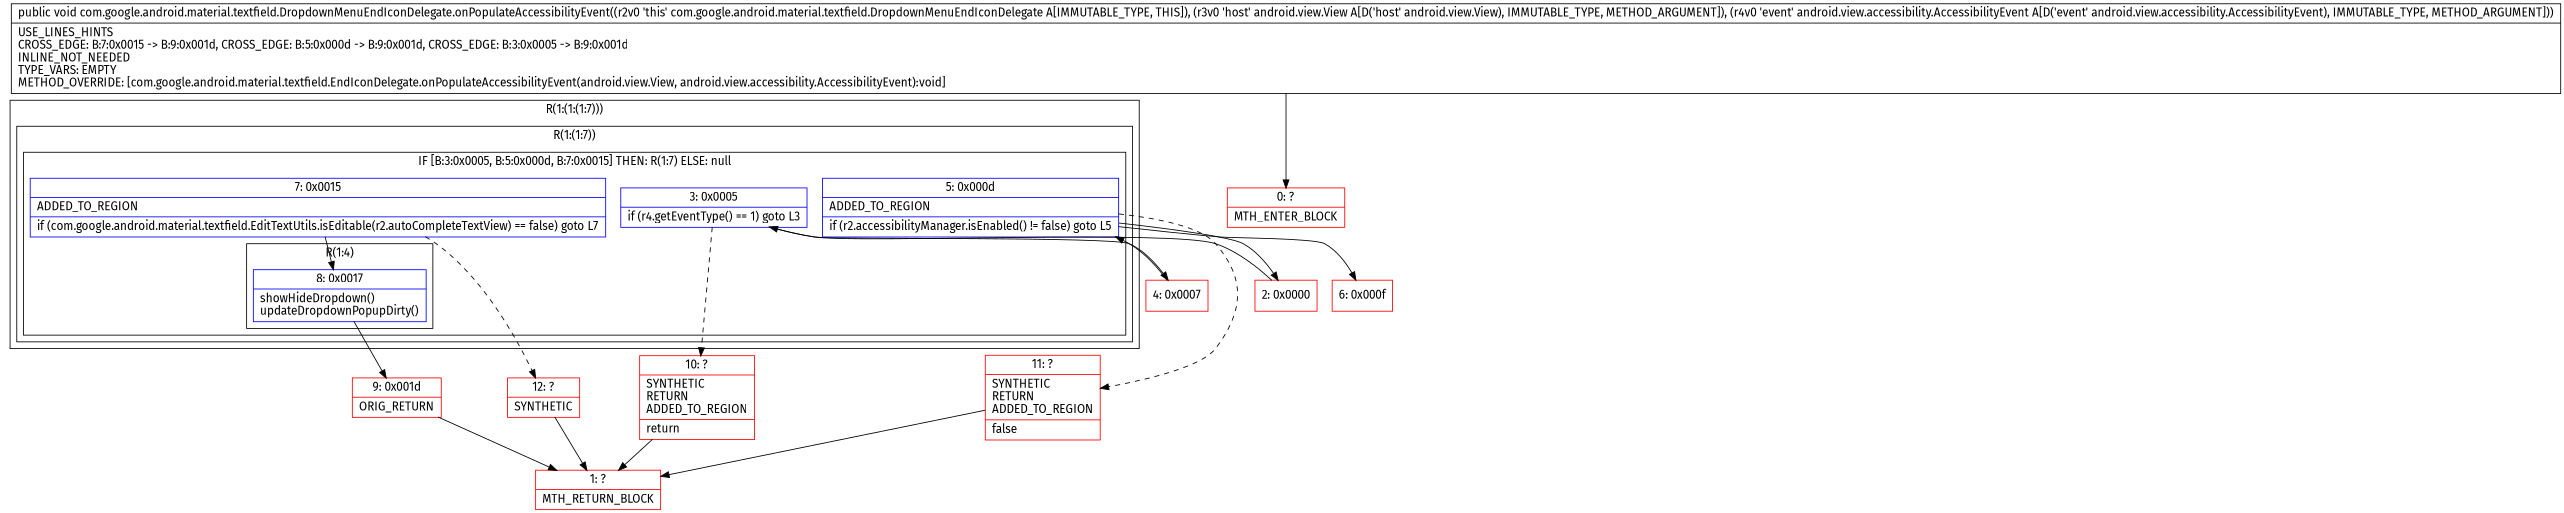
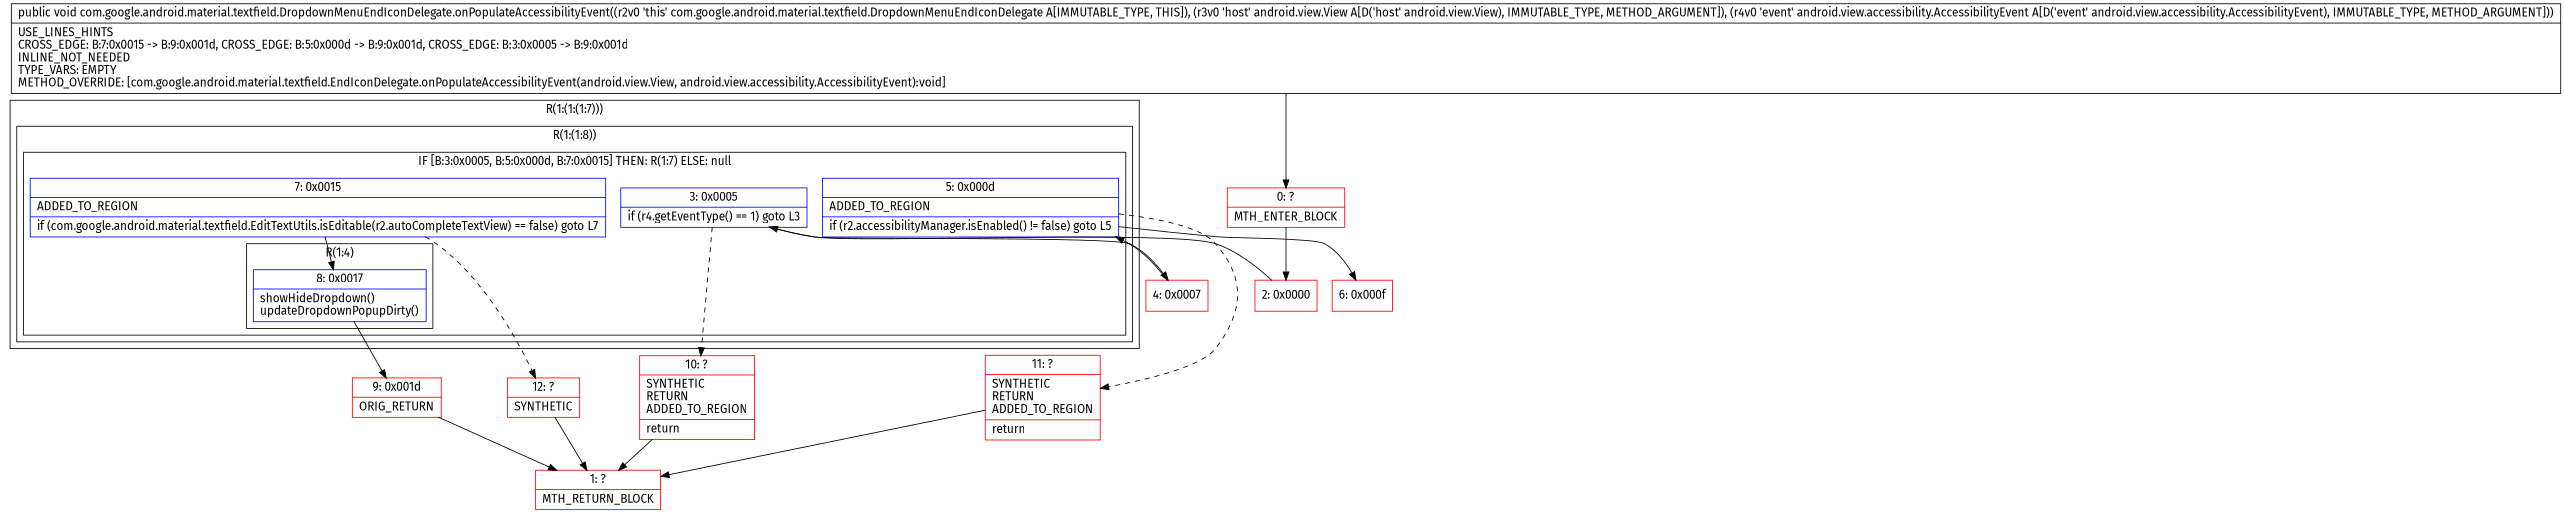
(575, 136) -> (575, 136)
(1244, 244) -> (1286, 249)
(1005, 430) -> (1009, 430)
